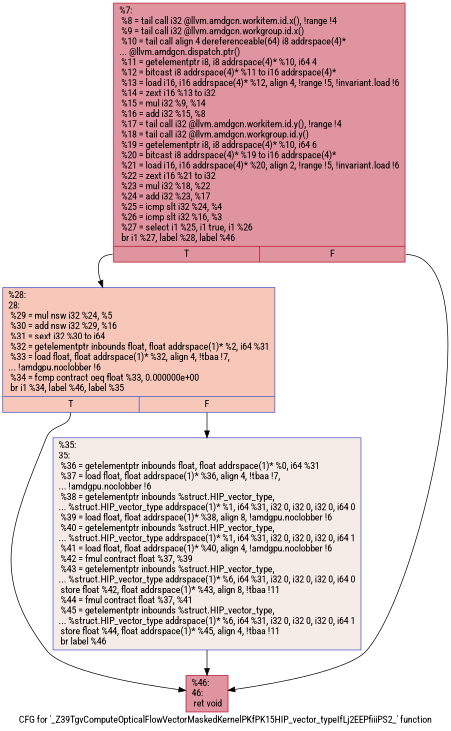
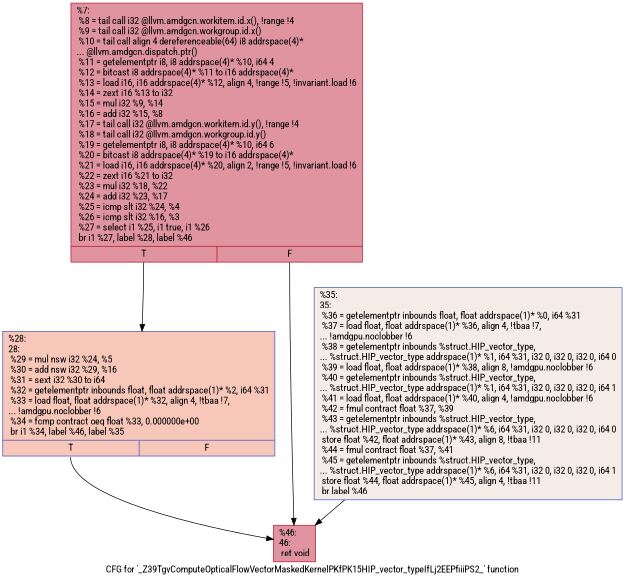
(207, 422) -> none
